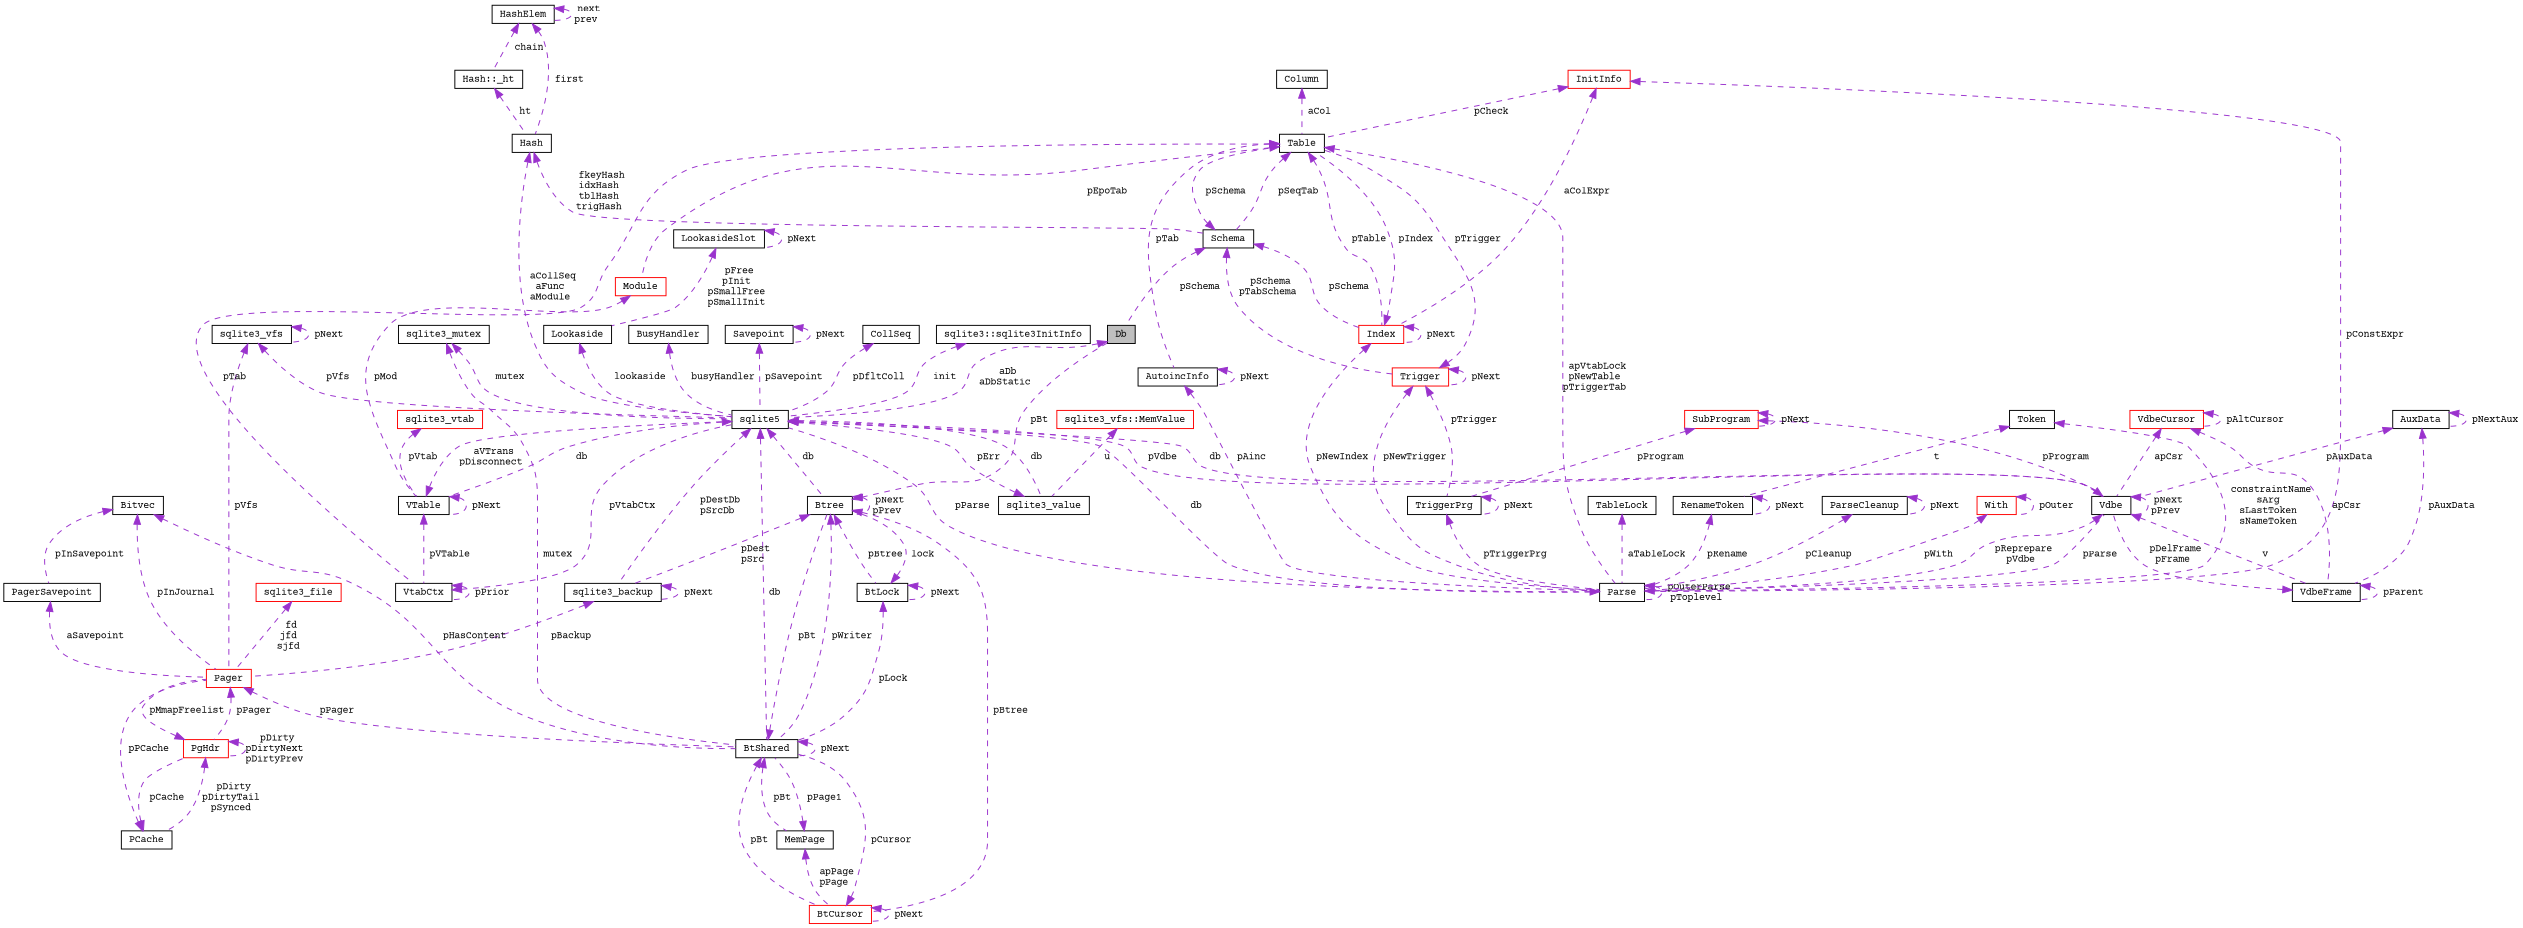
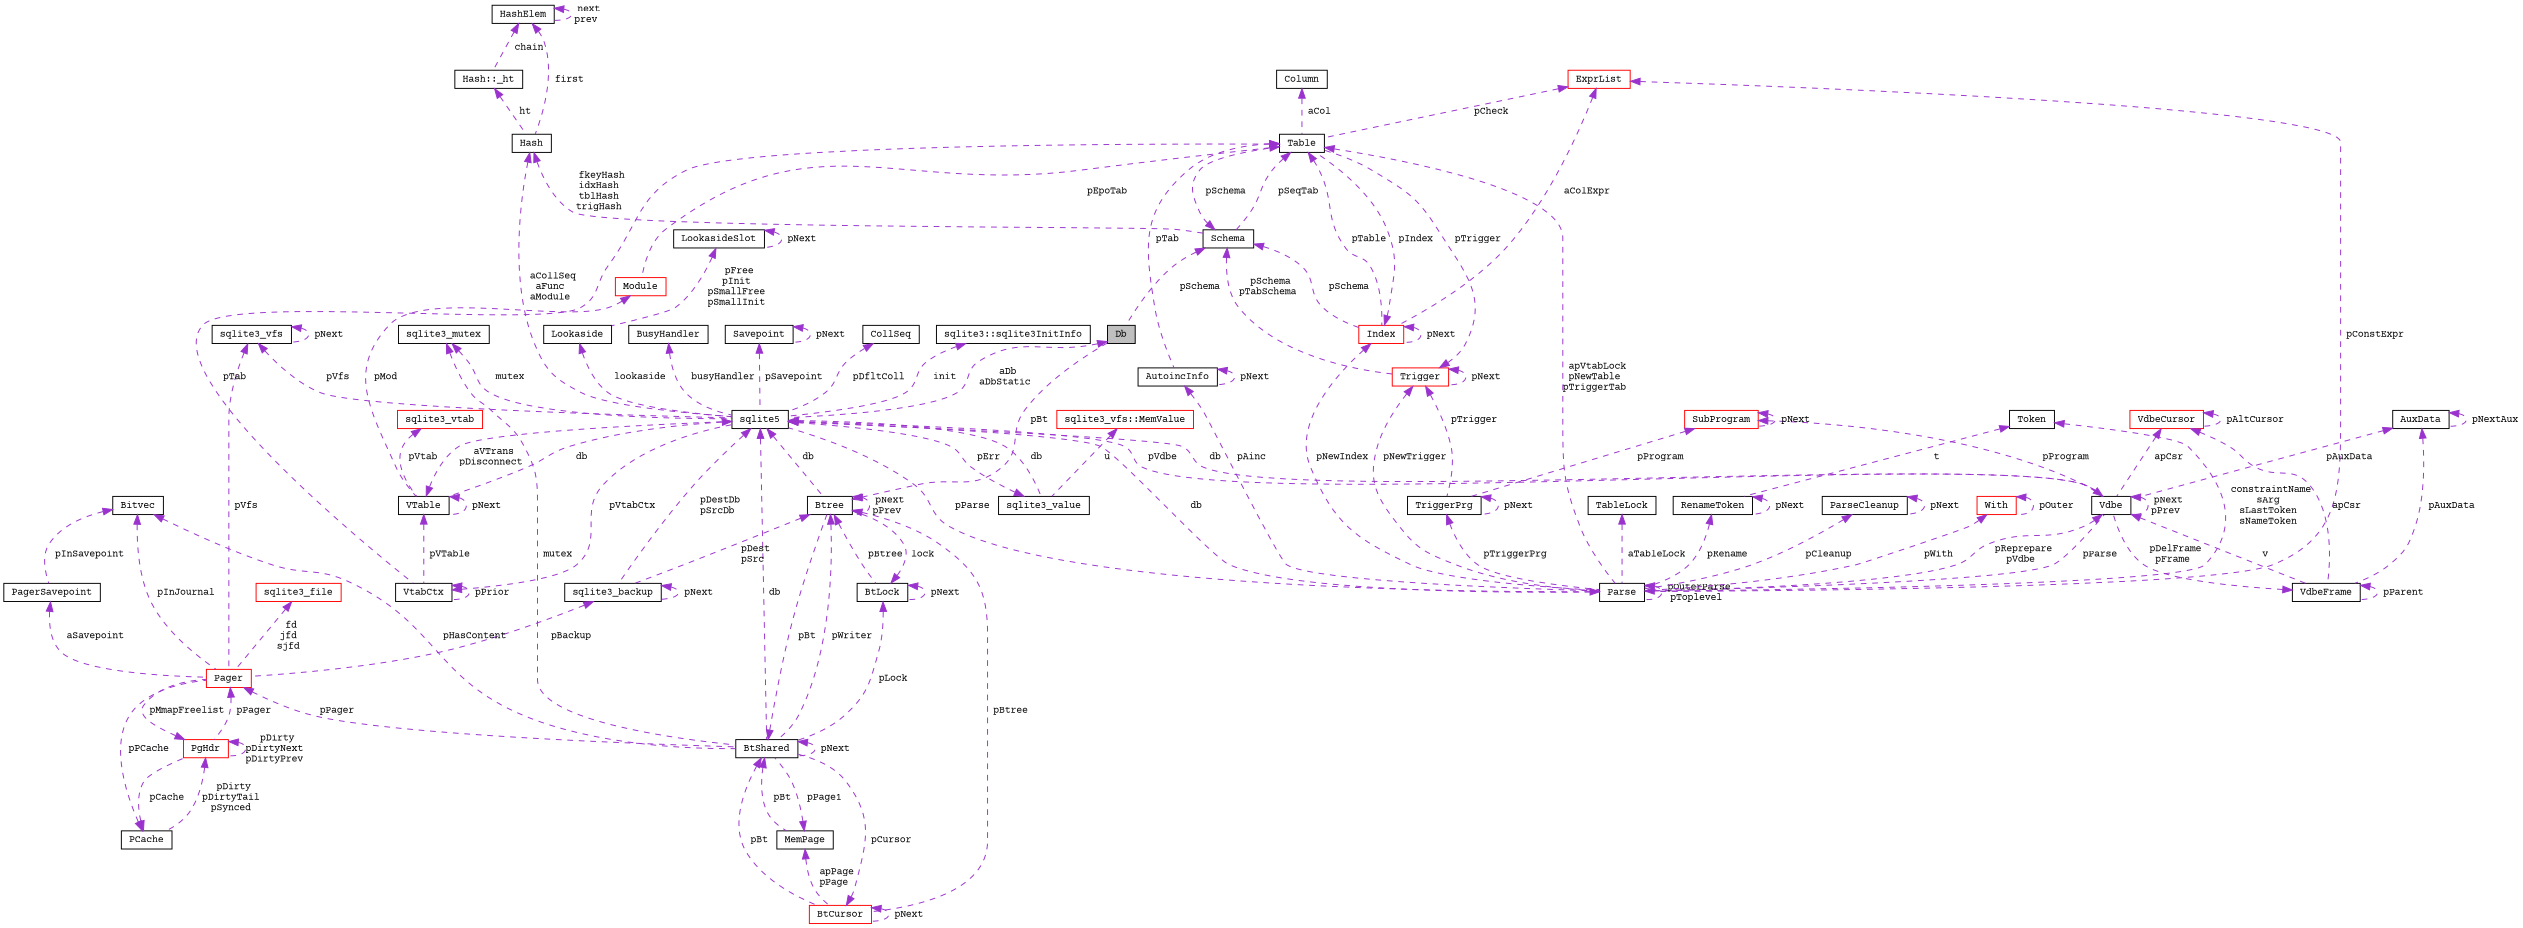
(1599, 79) -> (1599, 79)
